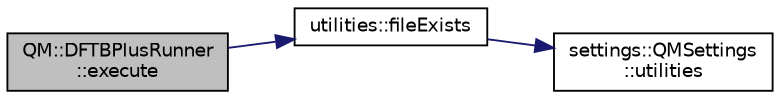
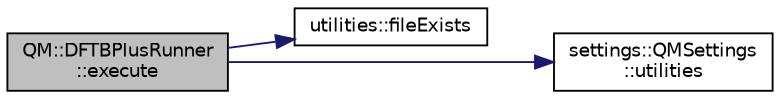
(511, 42) -> (382, 62)
